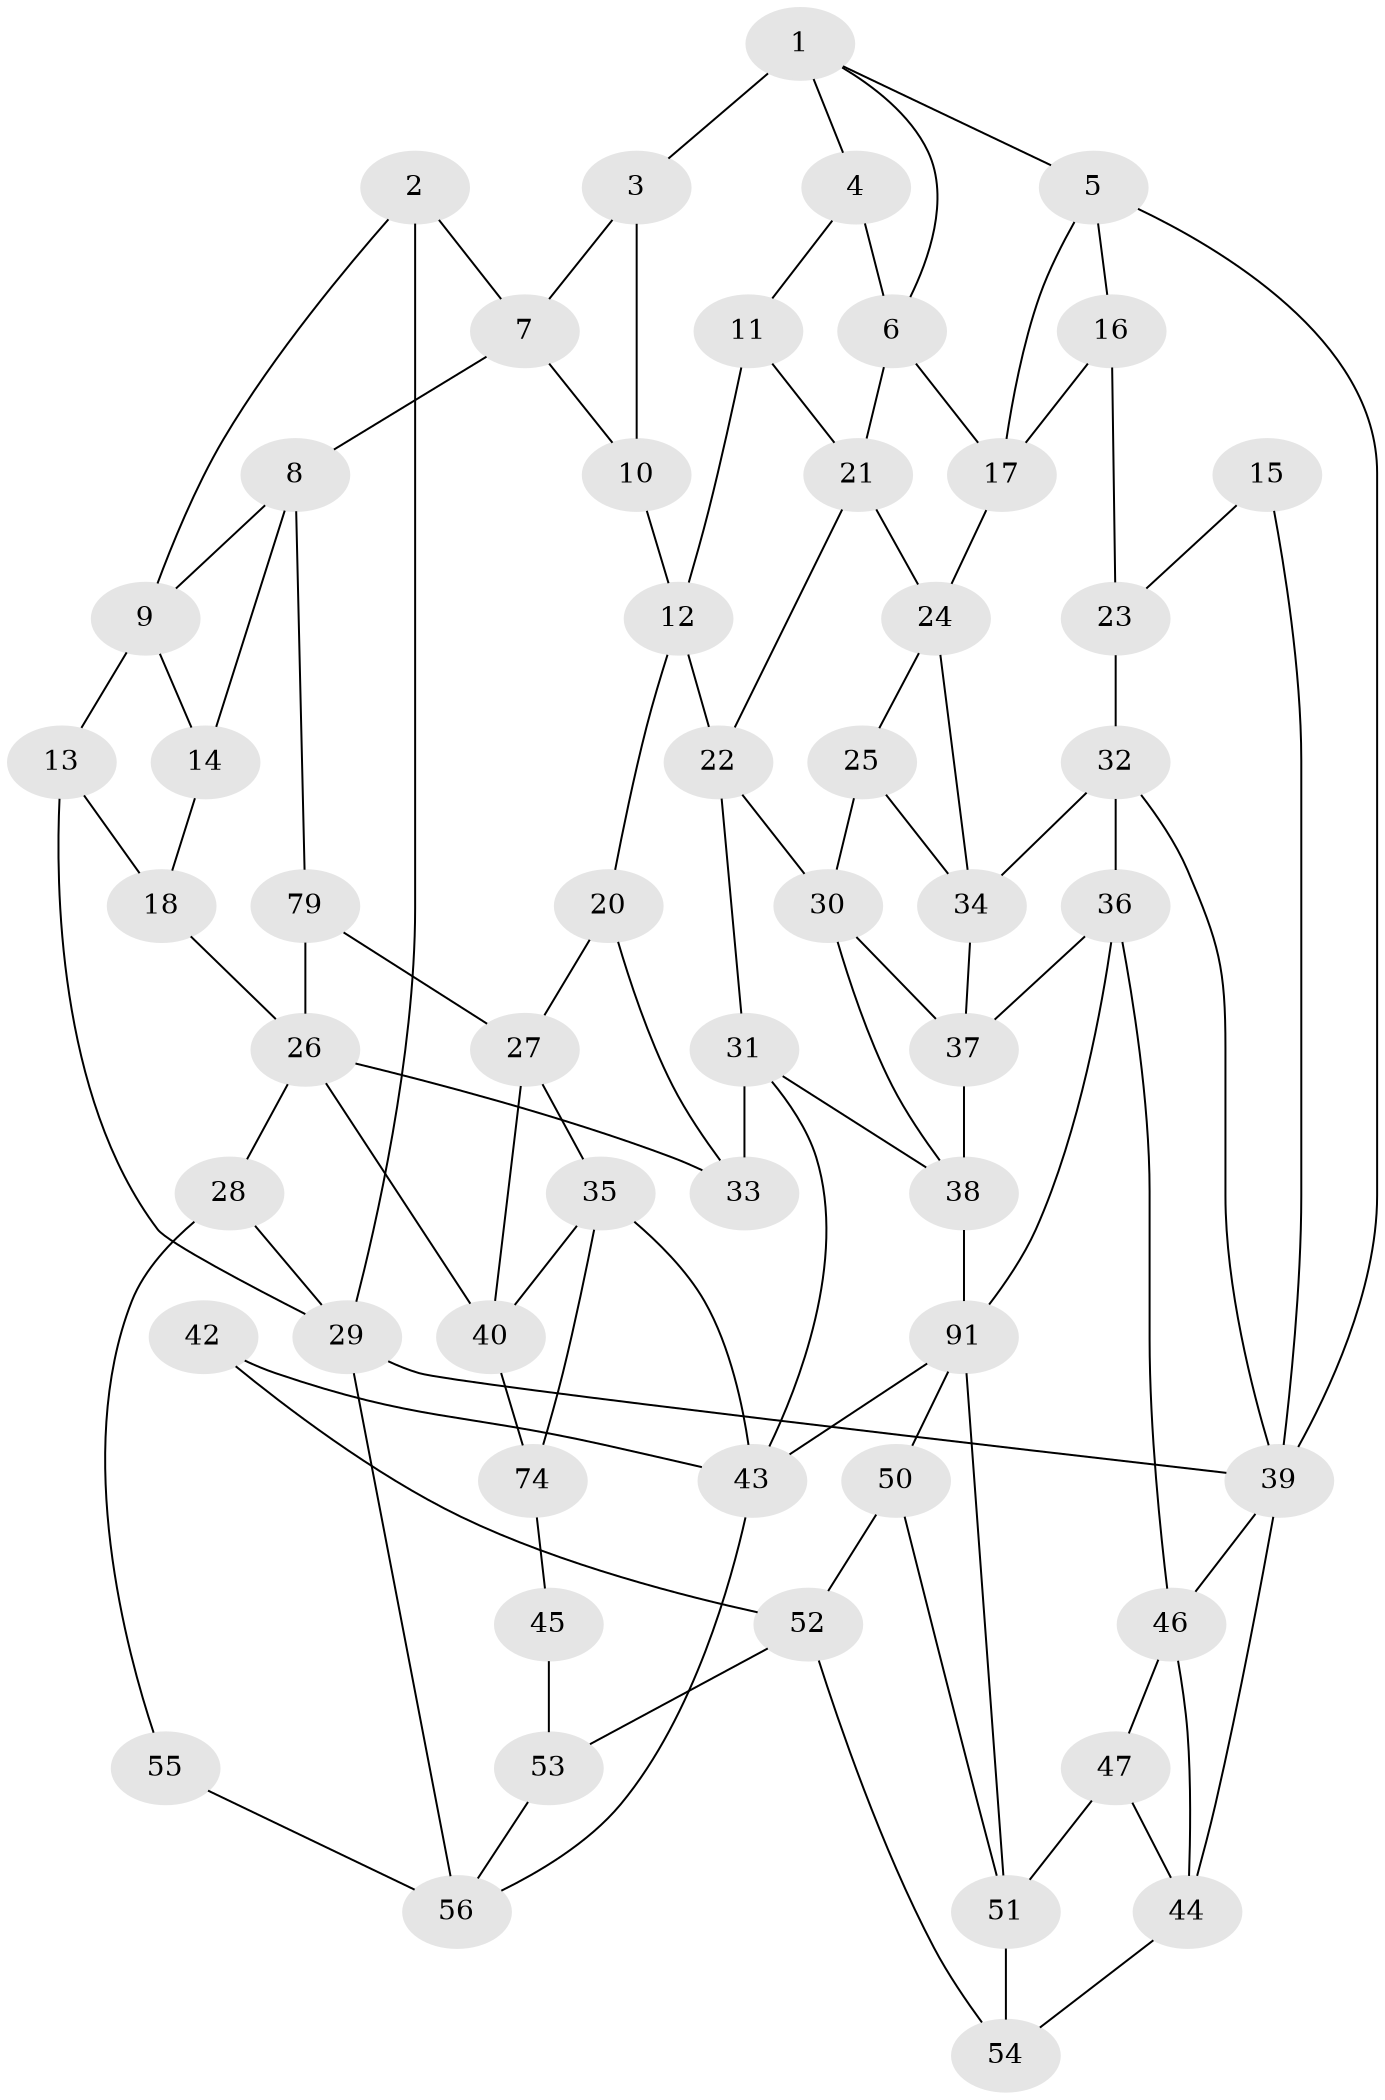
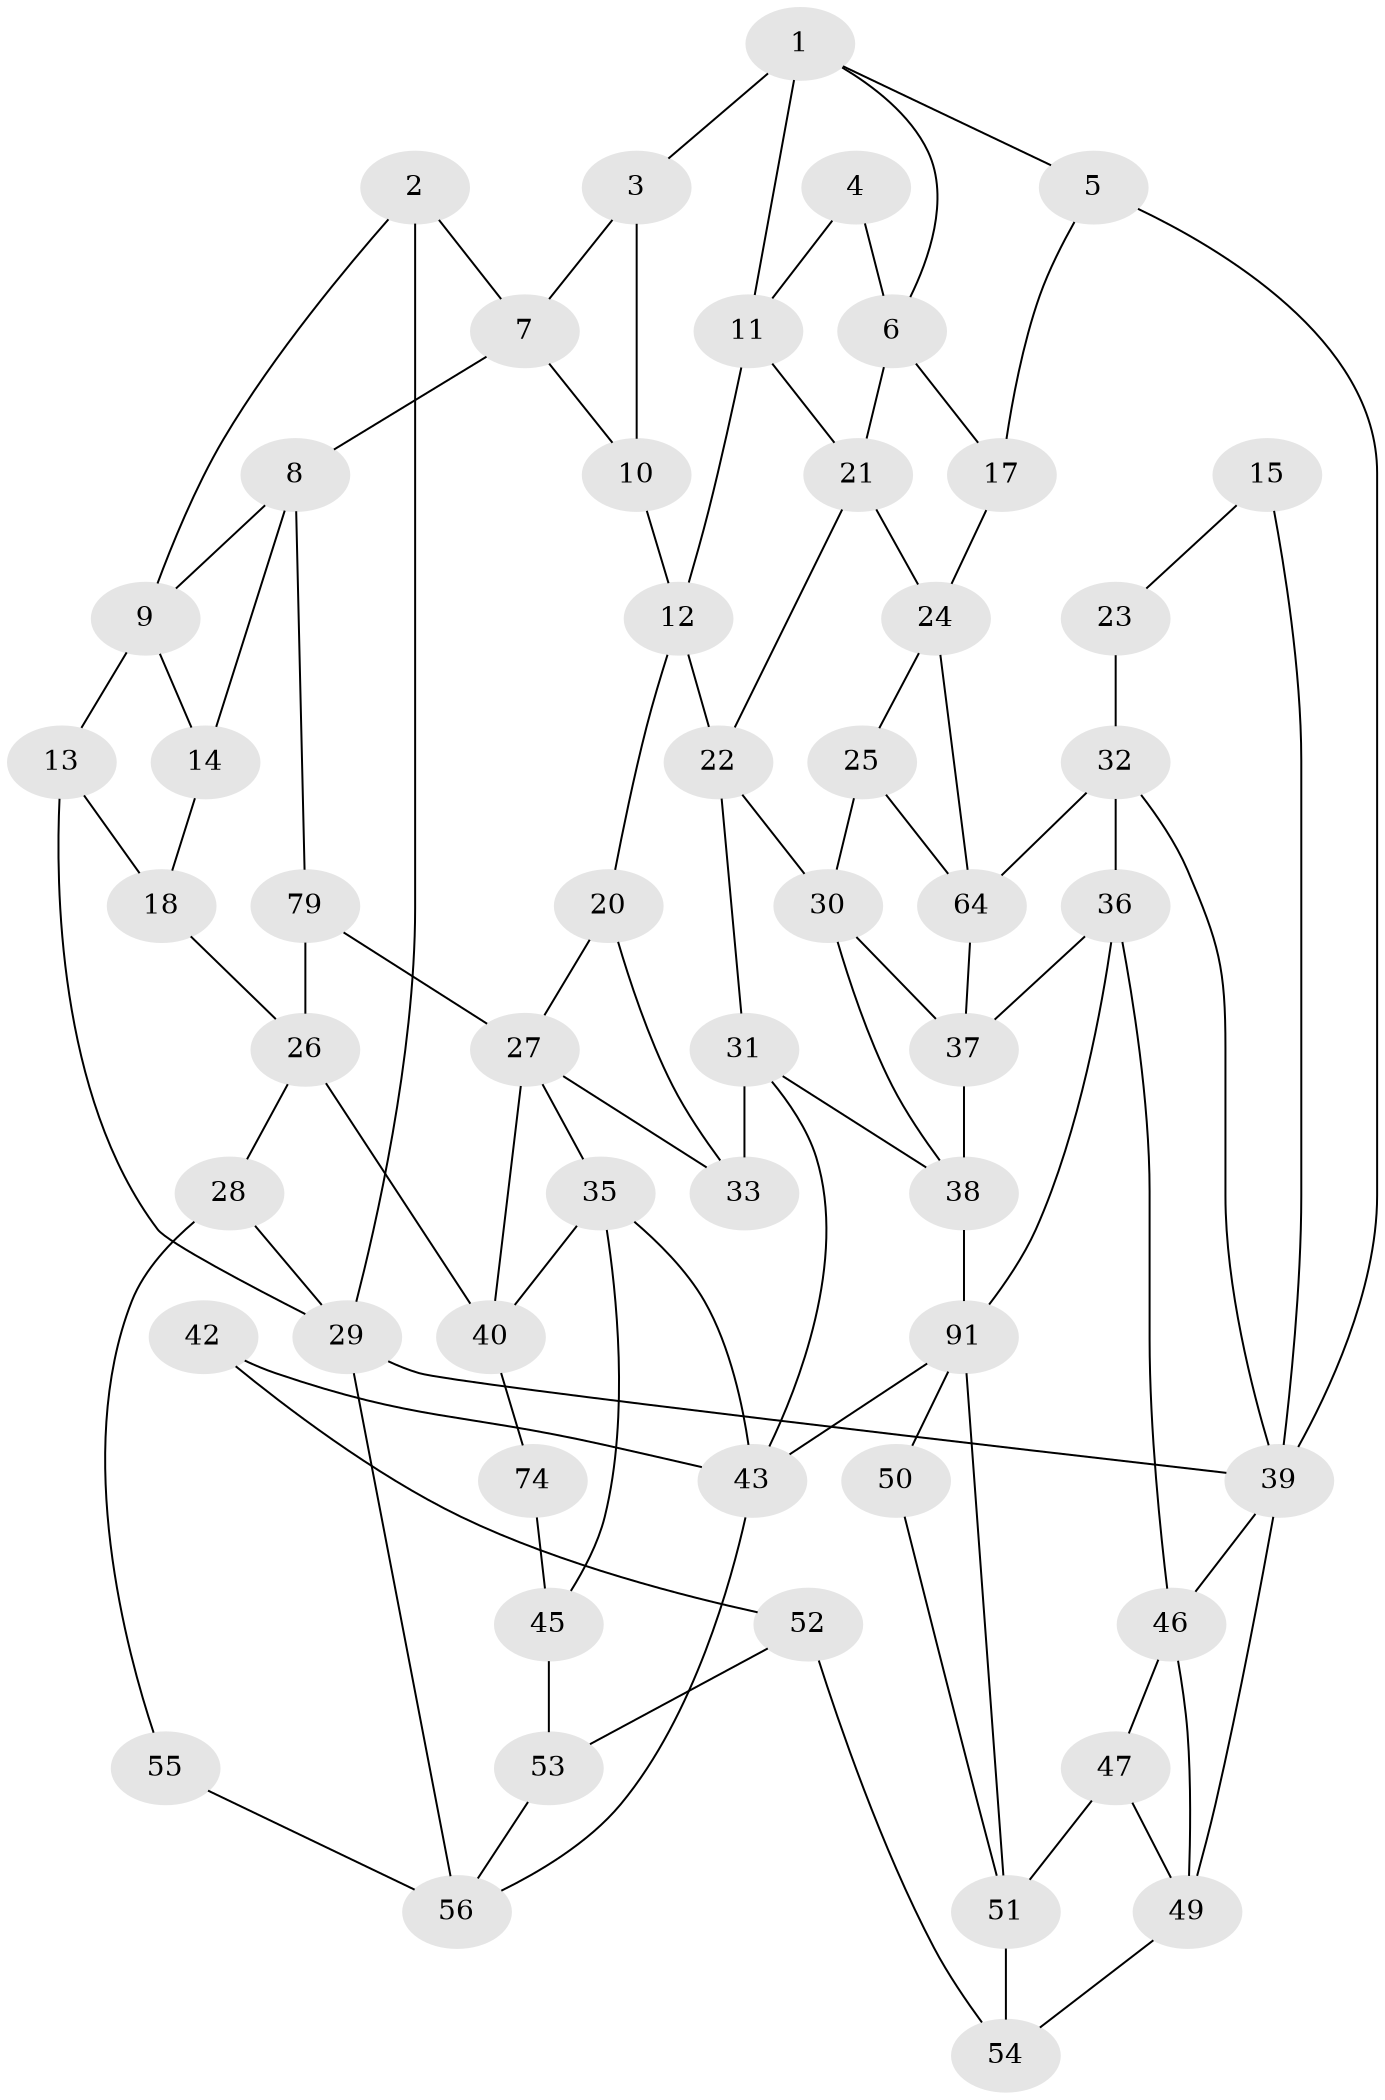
(828, 116) -> (774, 188)
(1112, 331) -> none
(972, 906) -> (972, 906)
(531, 1111) -> (635, 1122)
(571, 1338) -> (618, 1414)
(852, 1553) -> none
(1188, 1912) -> (1188, 1912)
